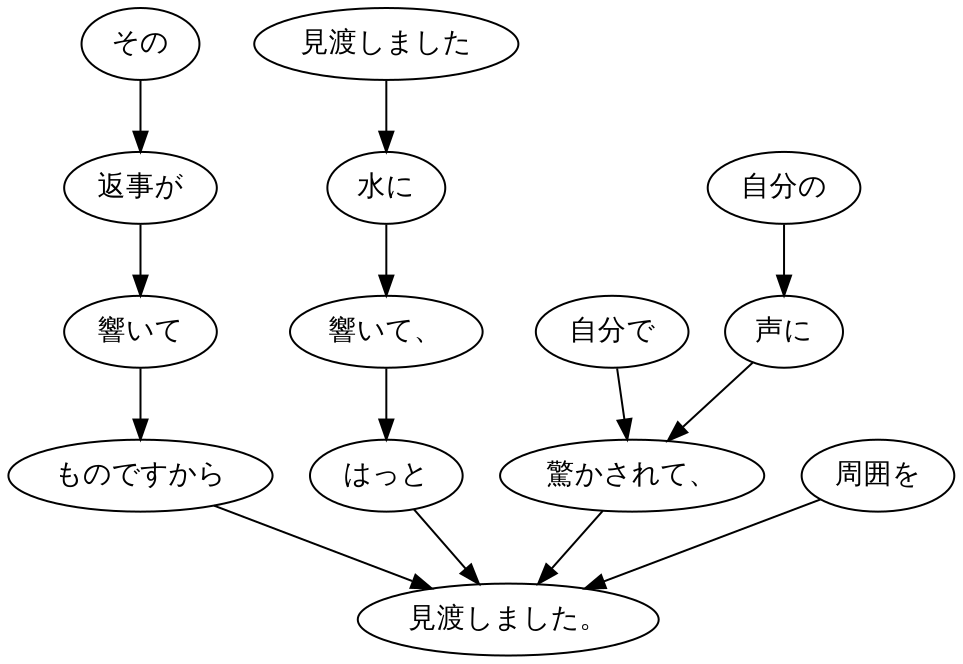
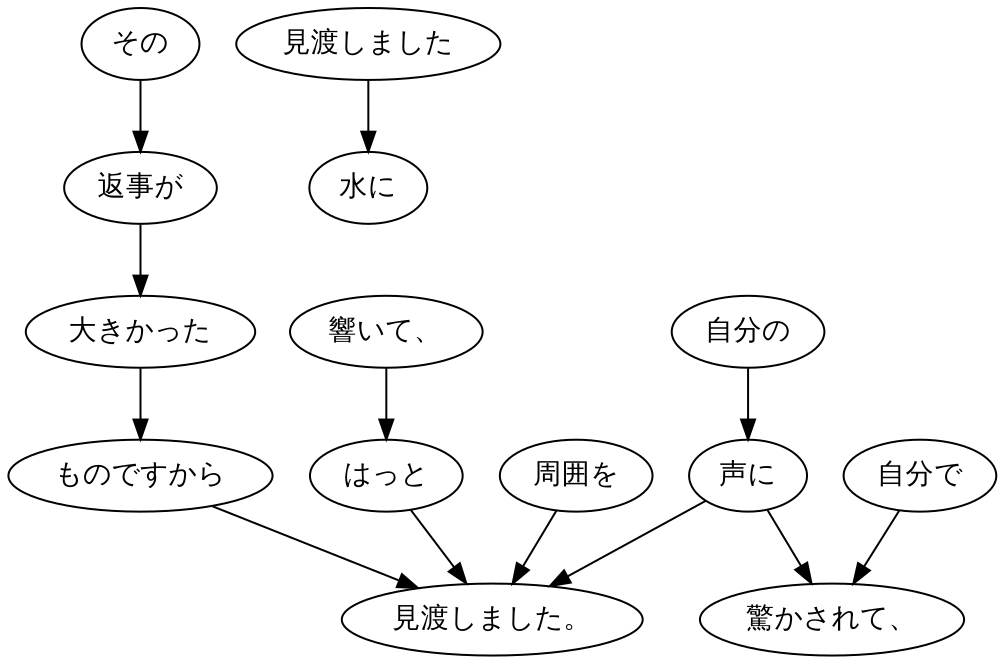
(386, 250) -> none
(140, 332) -> (140, 332)
(577, 540) -> (637, 538)
